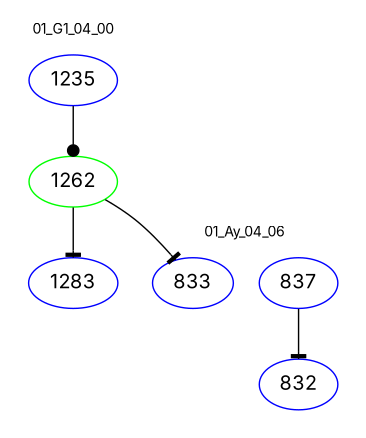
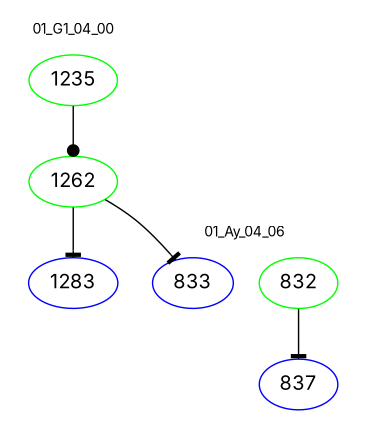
(73, 80) -> (73, 80)
(299, 330) -> (299, 330)
(299, 384) -> (299, 283)
